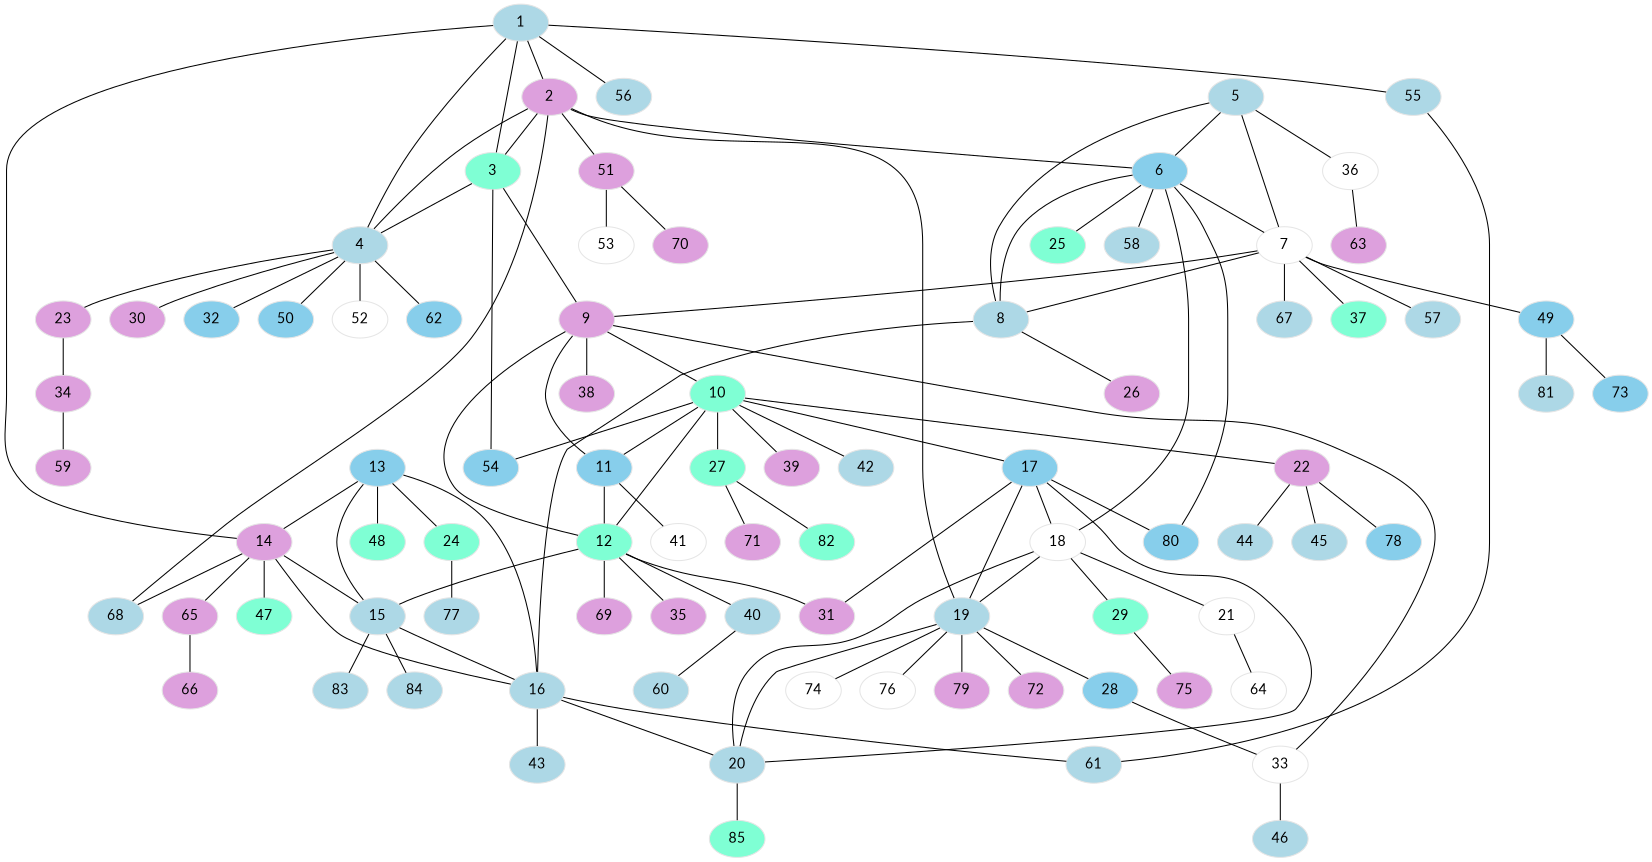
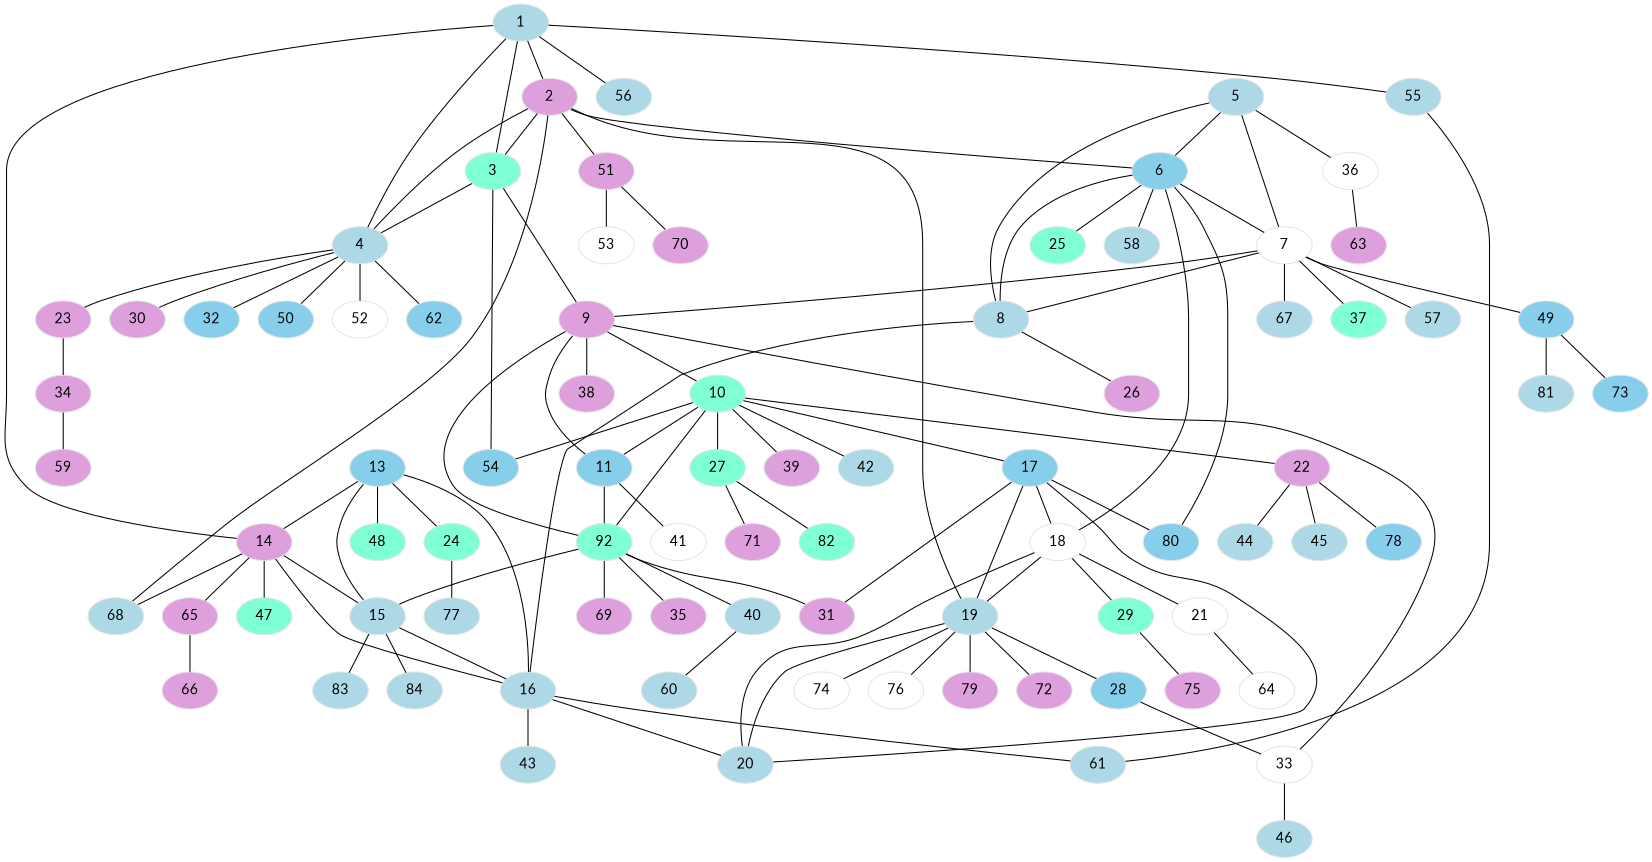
(604, 542) -> (604, 542)
(737, 839) -> none
